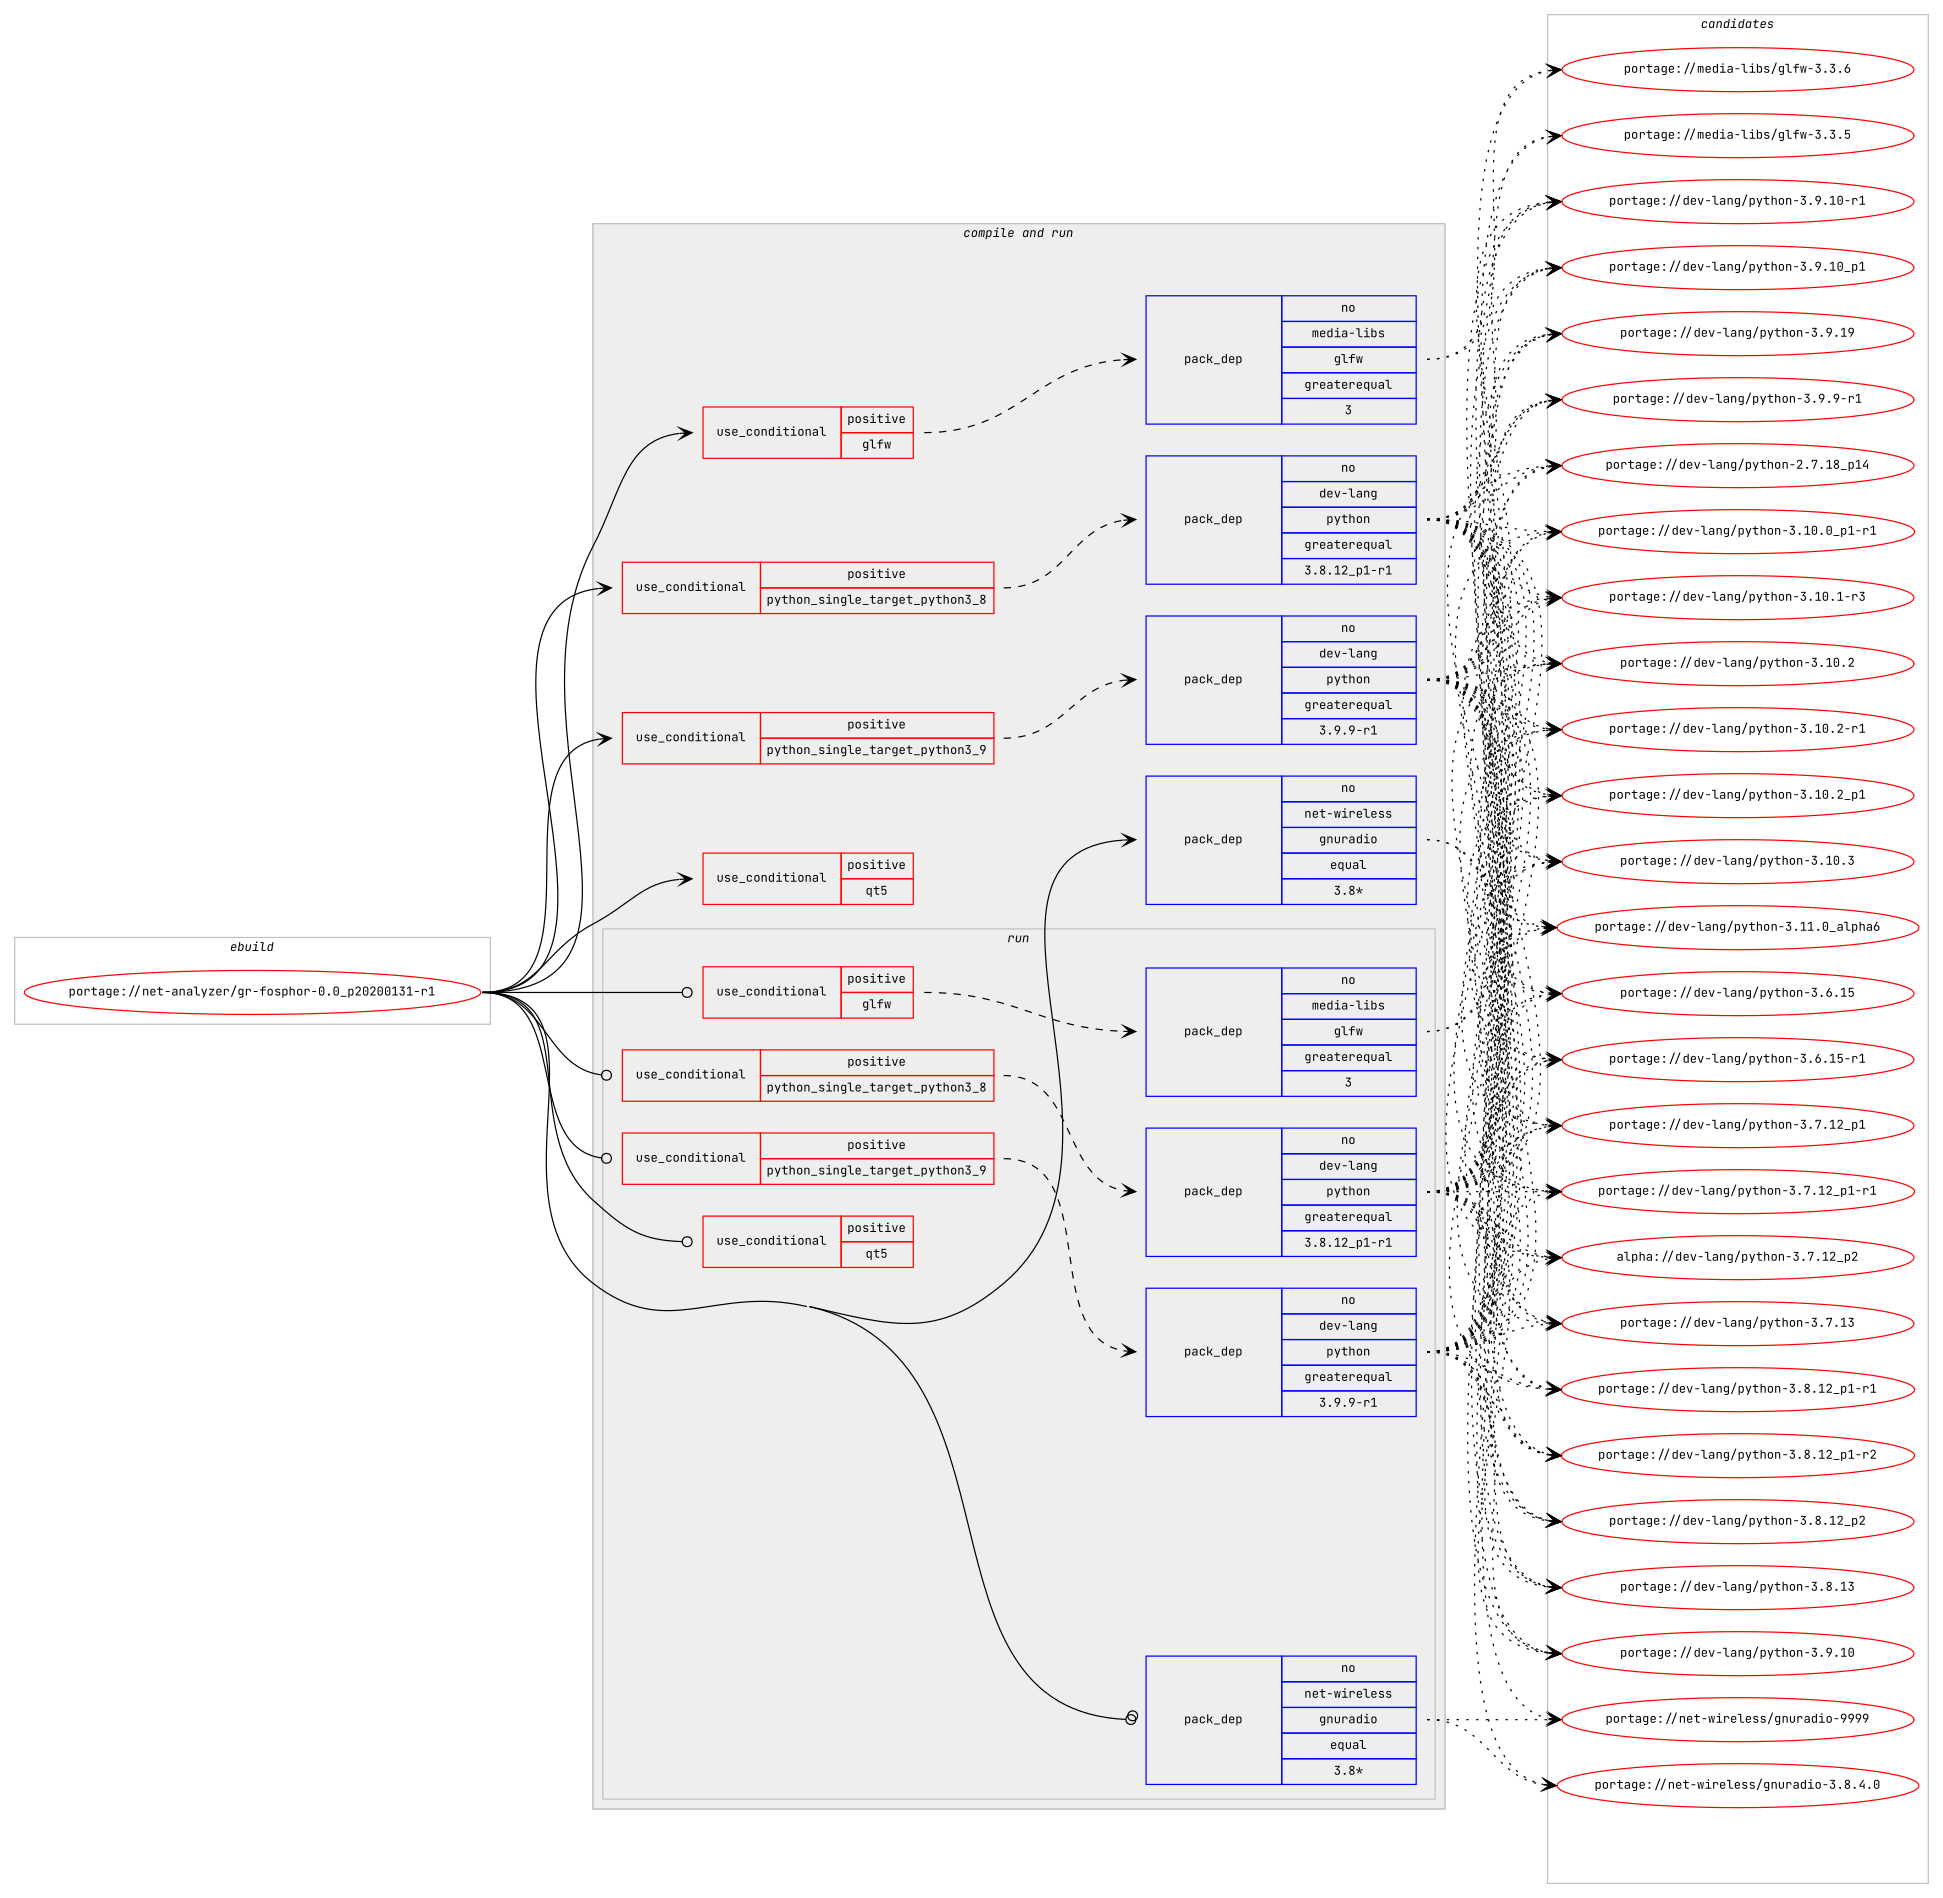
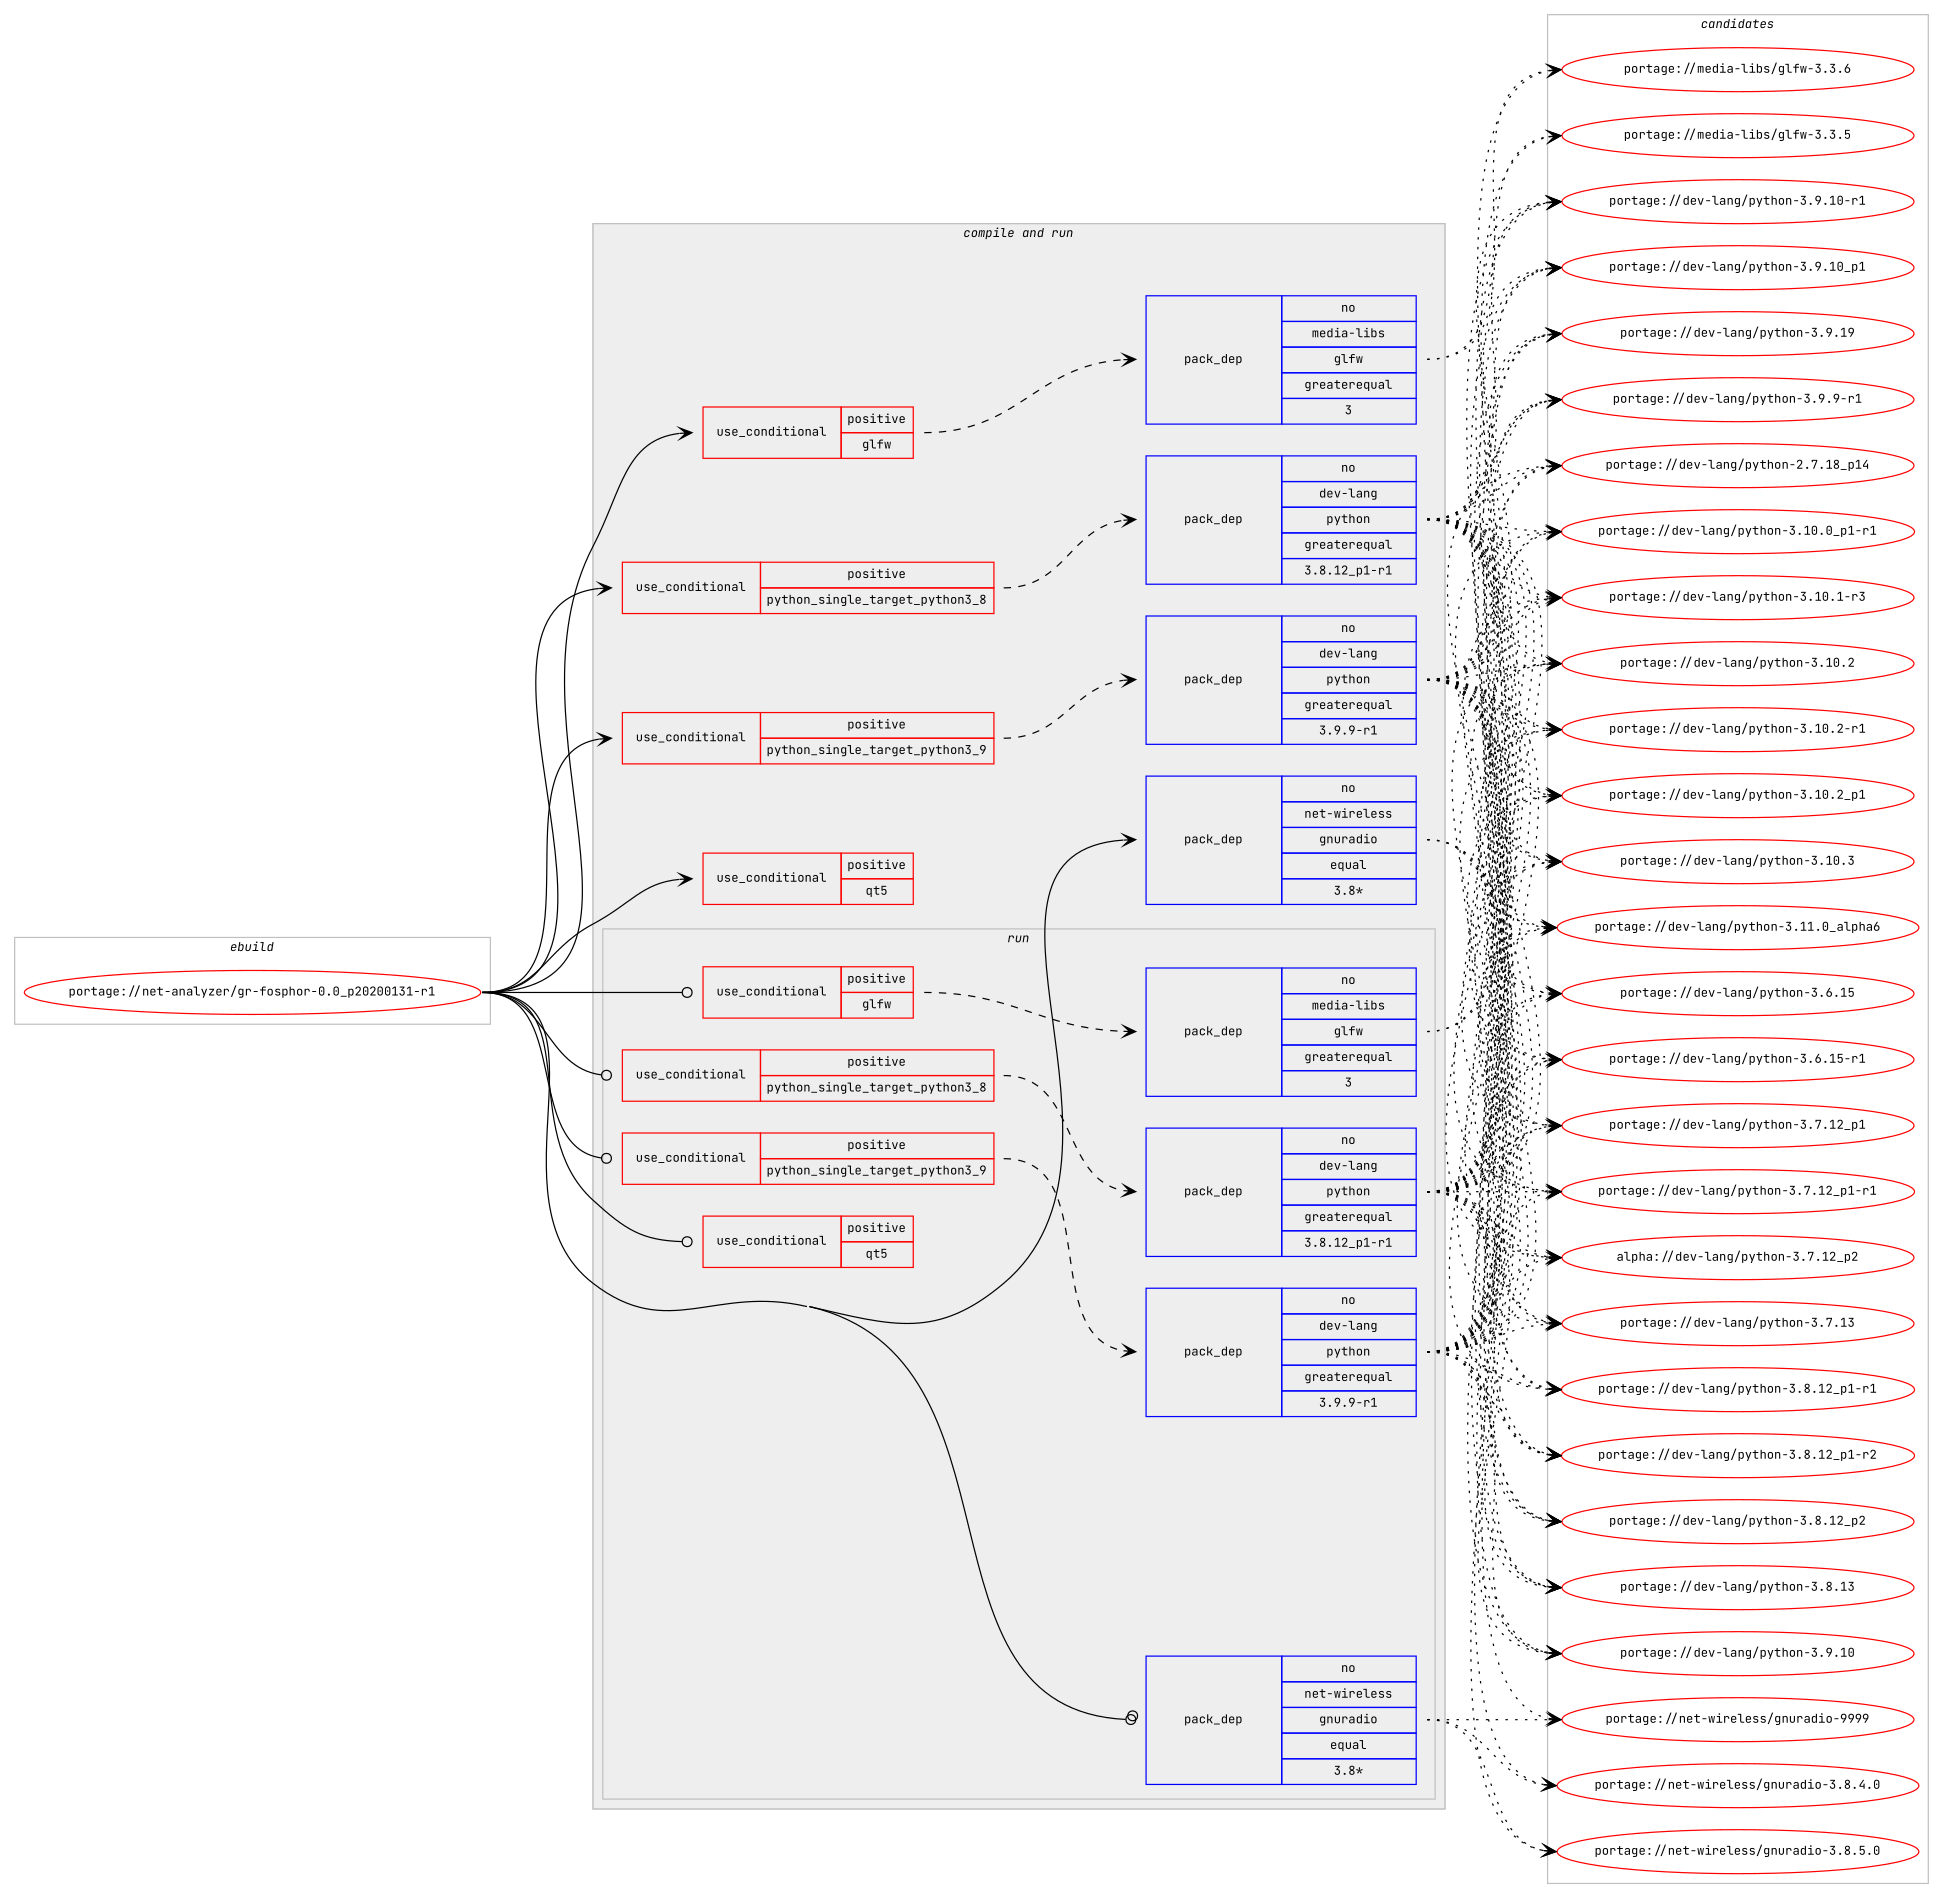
none -> (1738, 1852)
